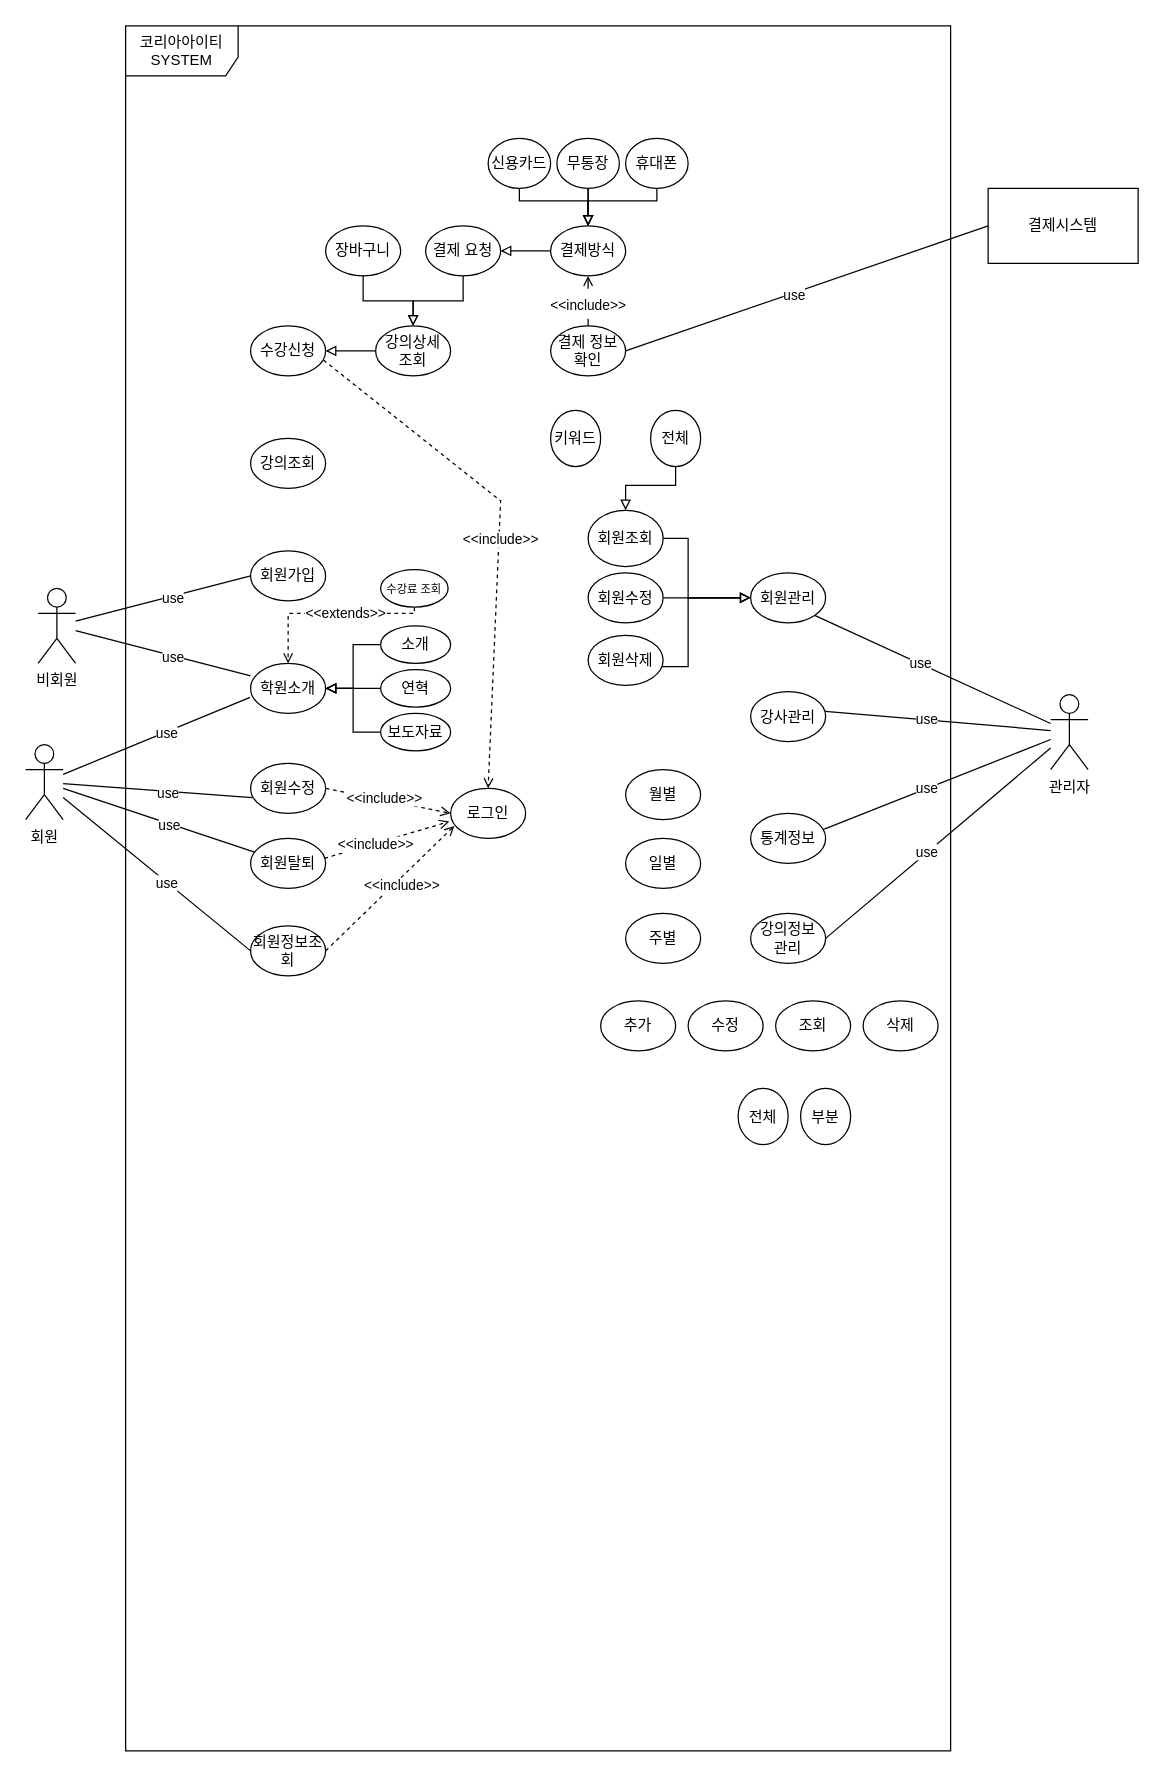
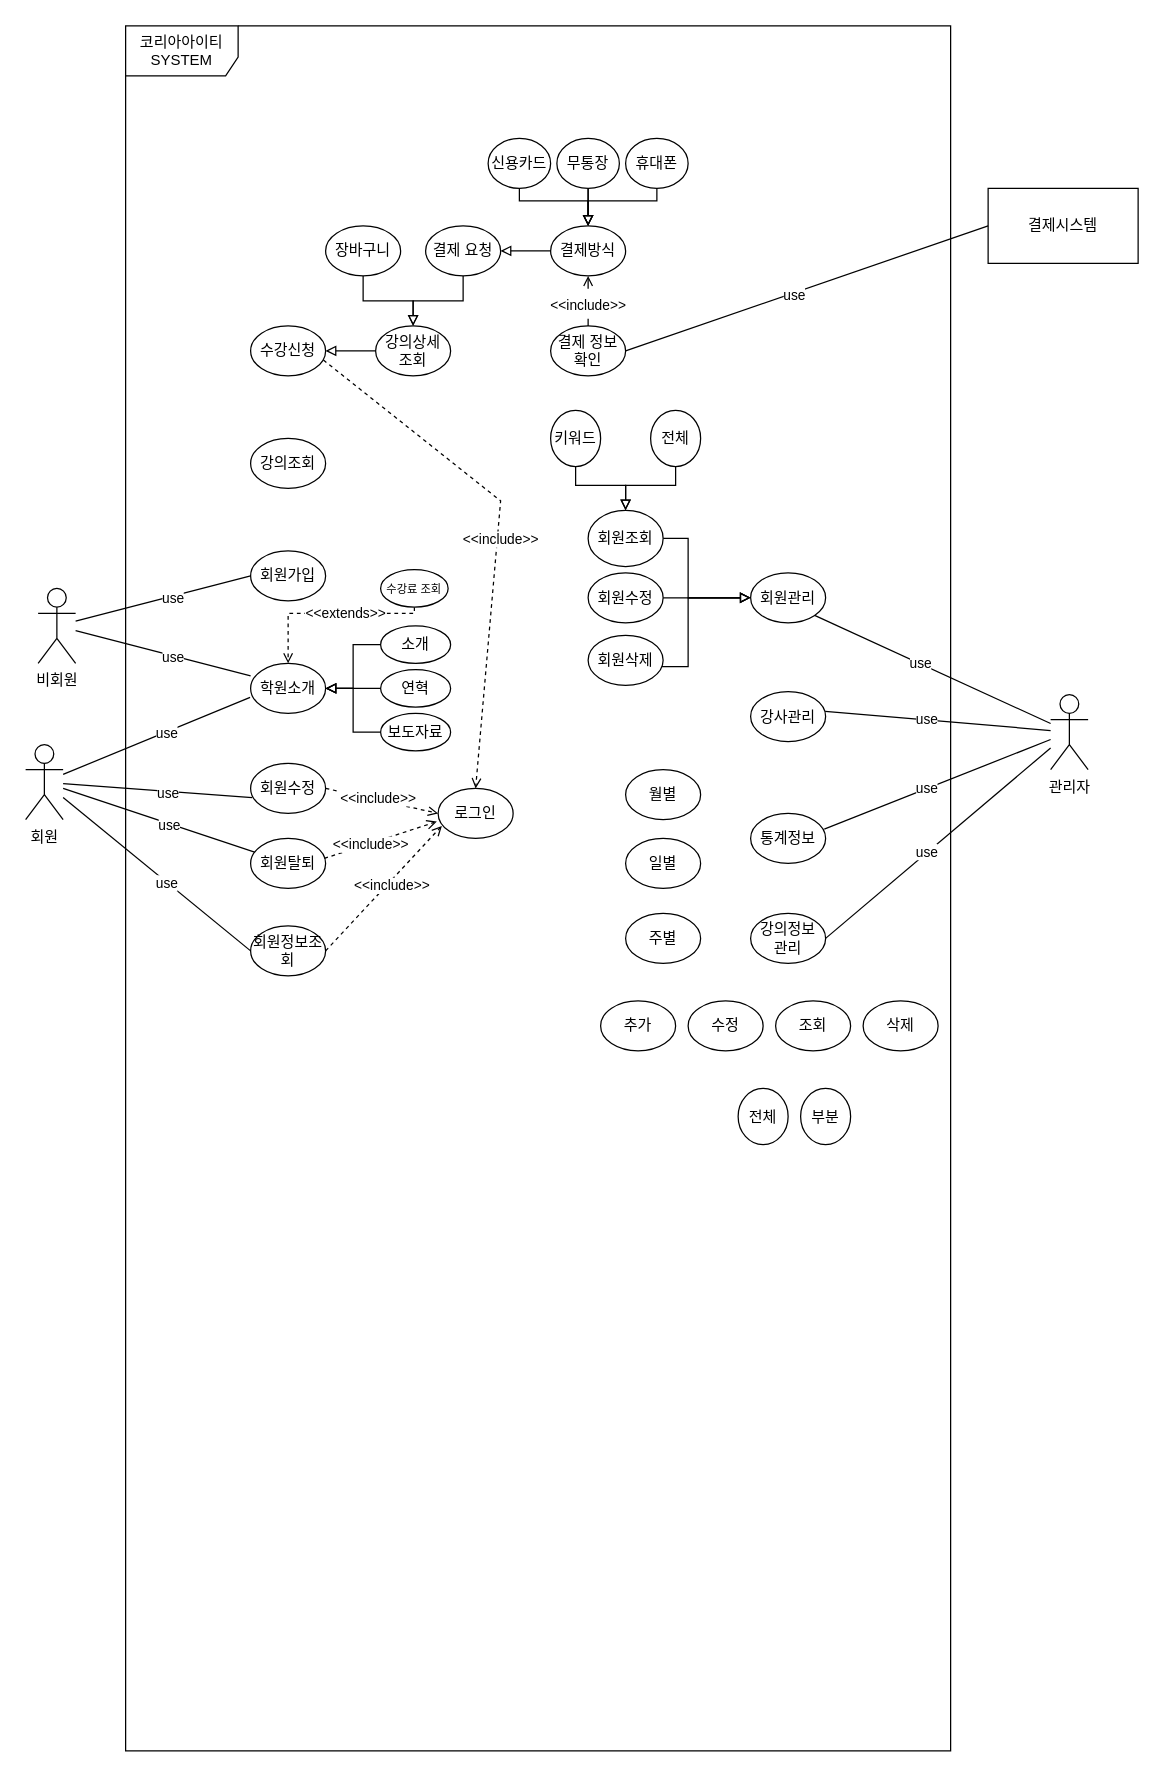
none -> (590, 485)
(488, 813) -> (476, 813)
